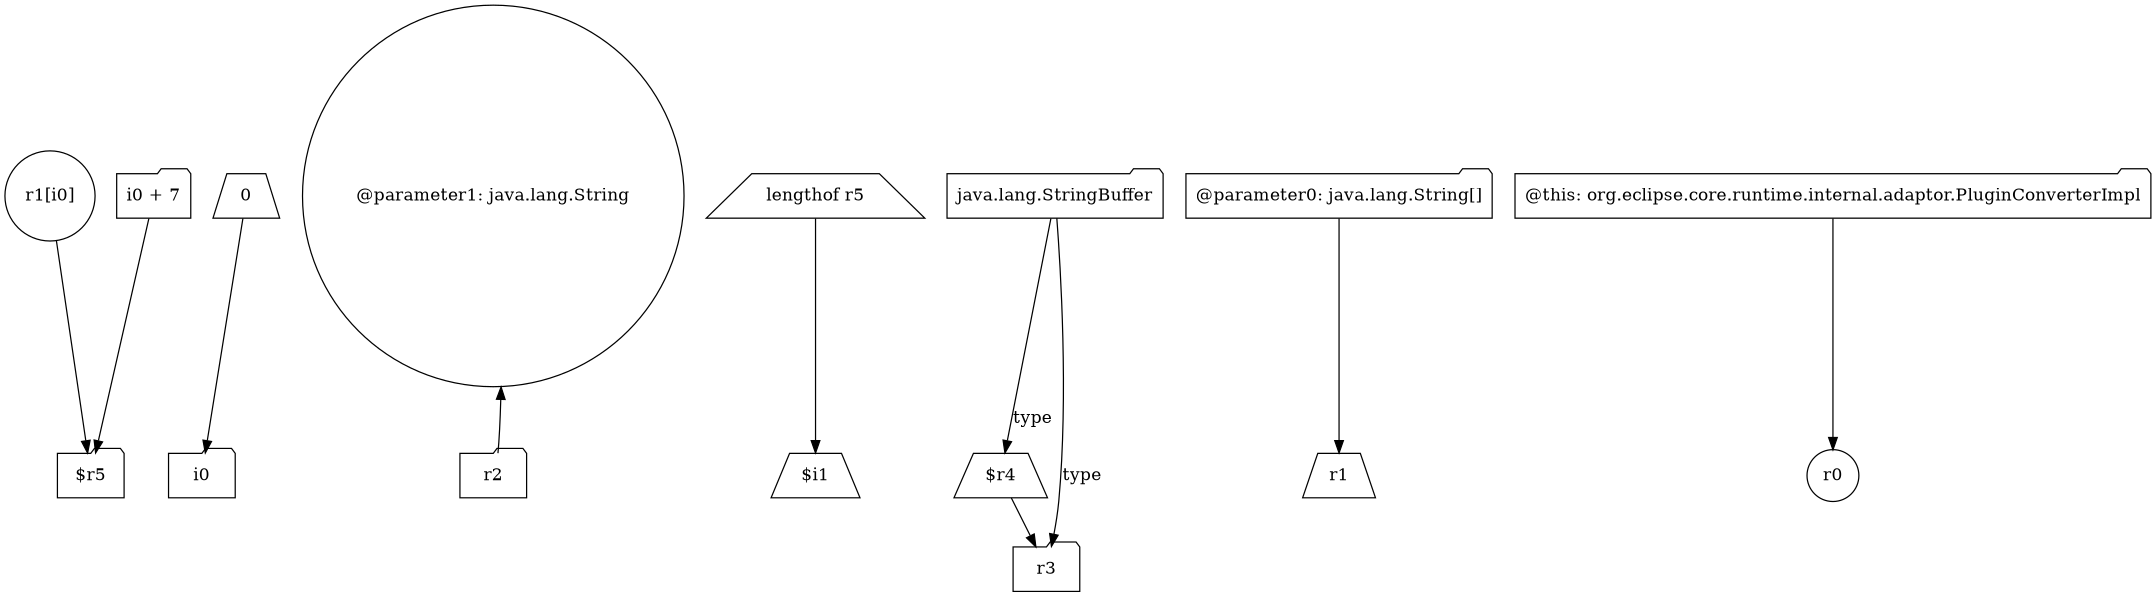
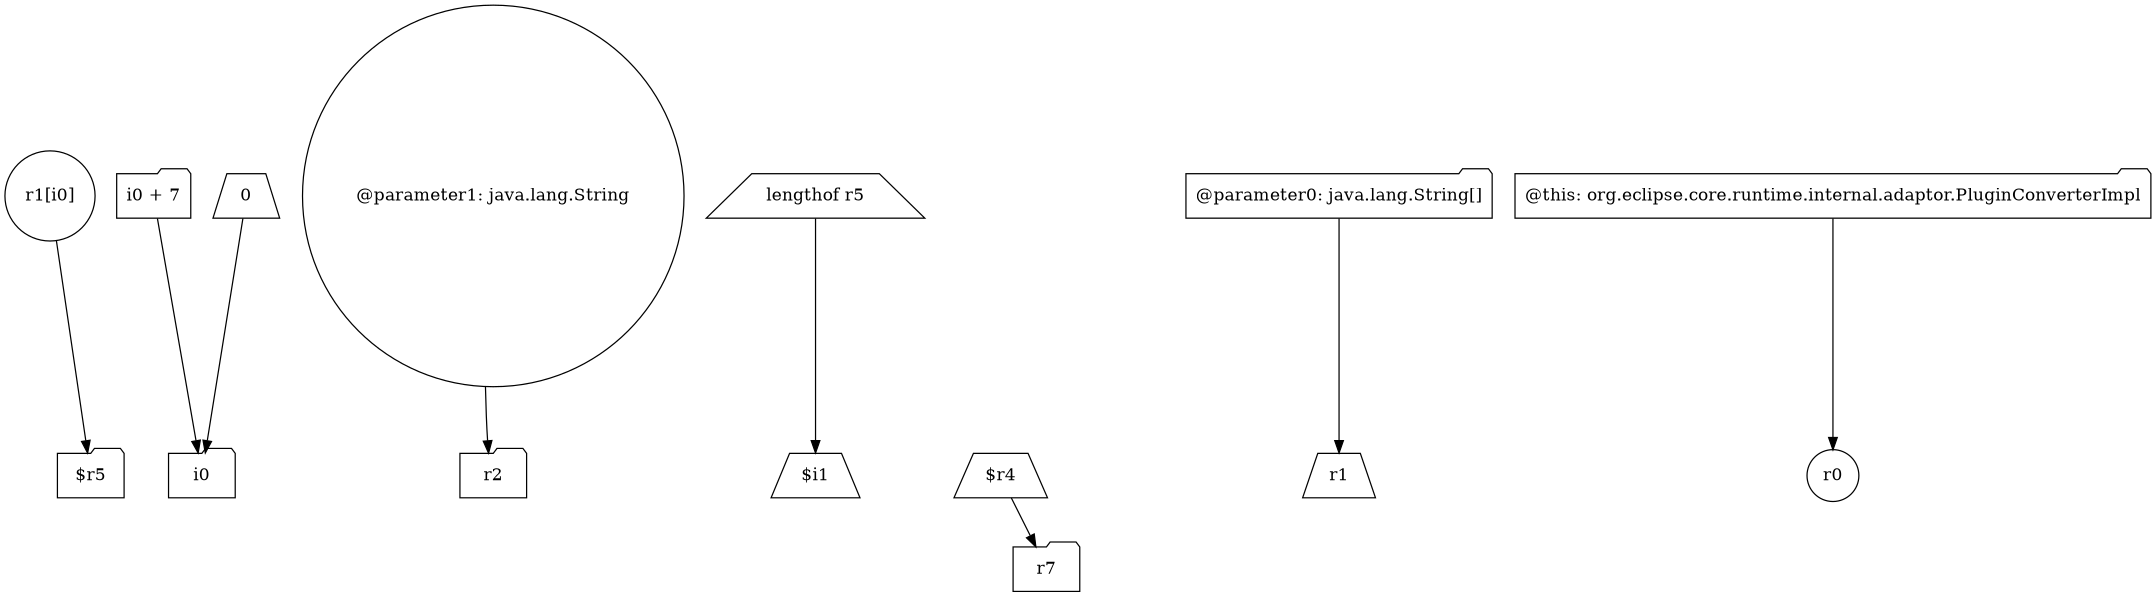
(1055, 196) -> none
(124, 330) -> (177, 330)
(500, 427) -> (486, 414)
(1046, 569) -> (1046, 569)
